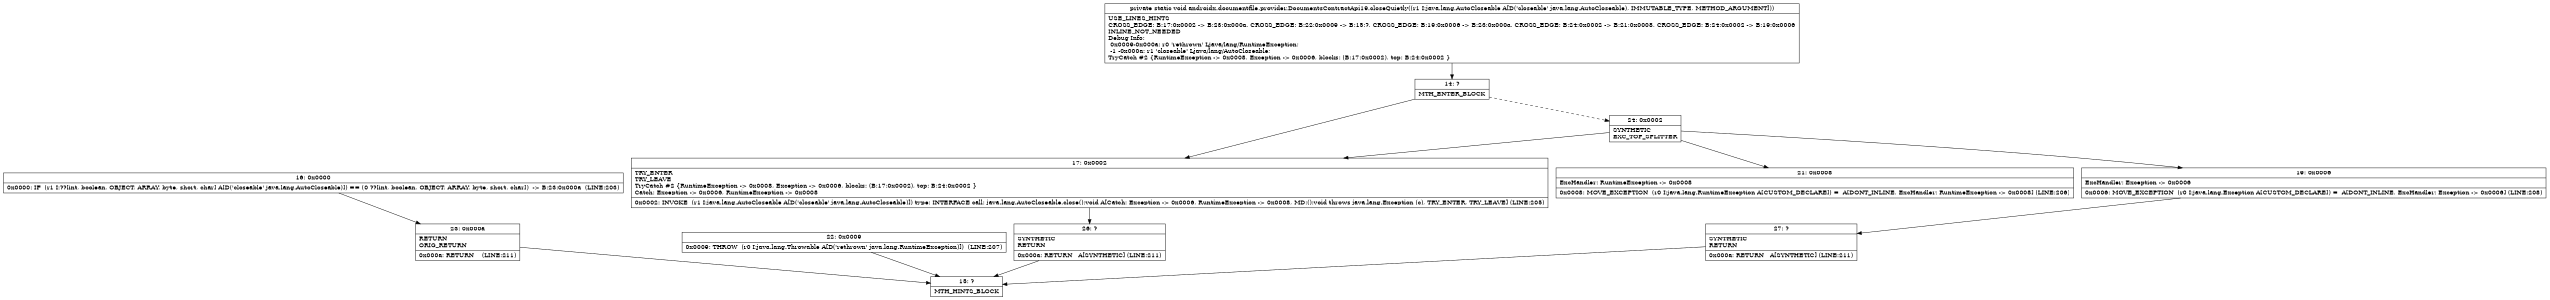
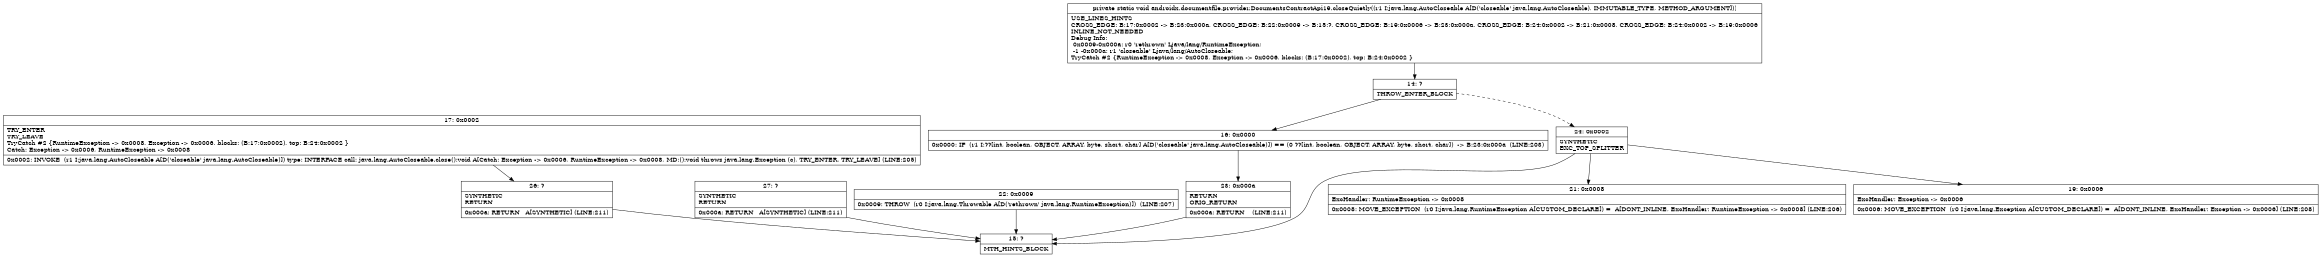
(1452, 94) -> (1415, 94)
(1302, 128) -> (1329, 114)
(1479, 145) -> (1313, 193)
(2021, 216) -> none
